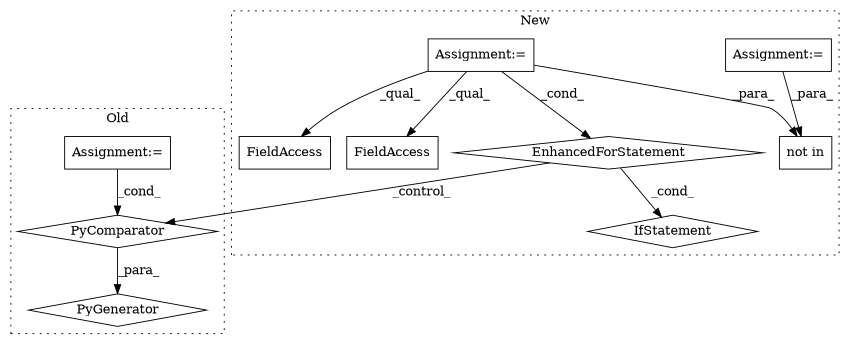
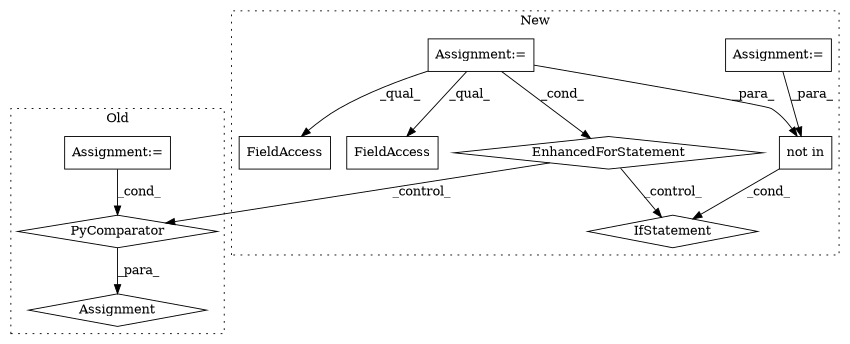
(673, 192) -> (673, 192)
none -> (740, 192)
(118, 310) -> (118, 310)
